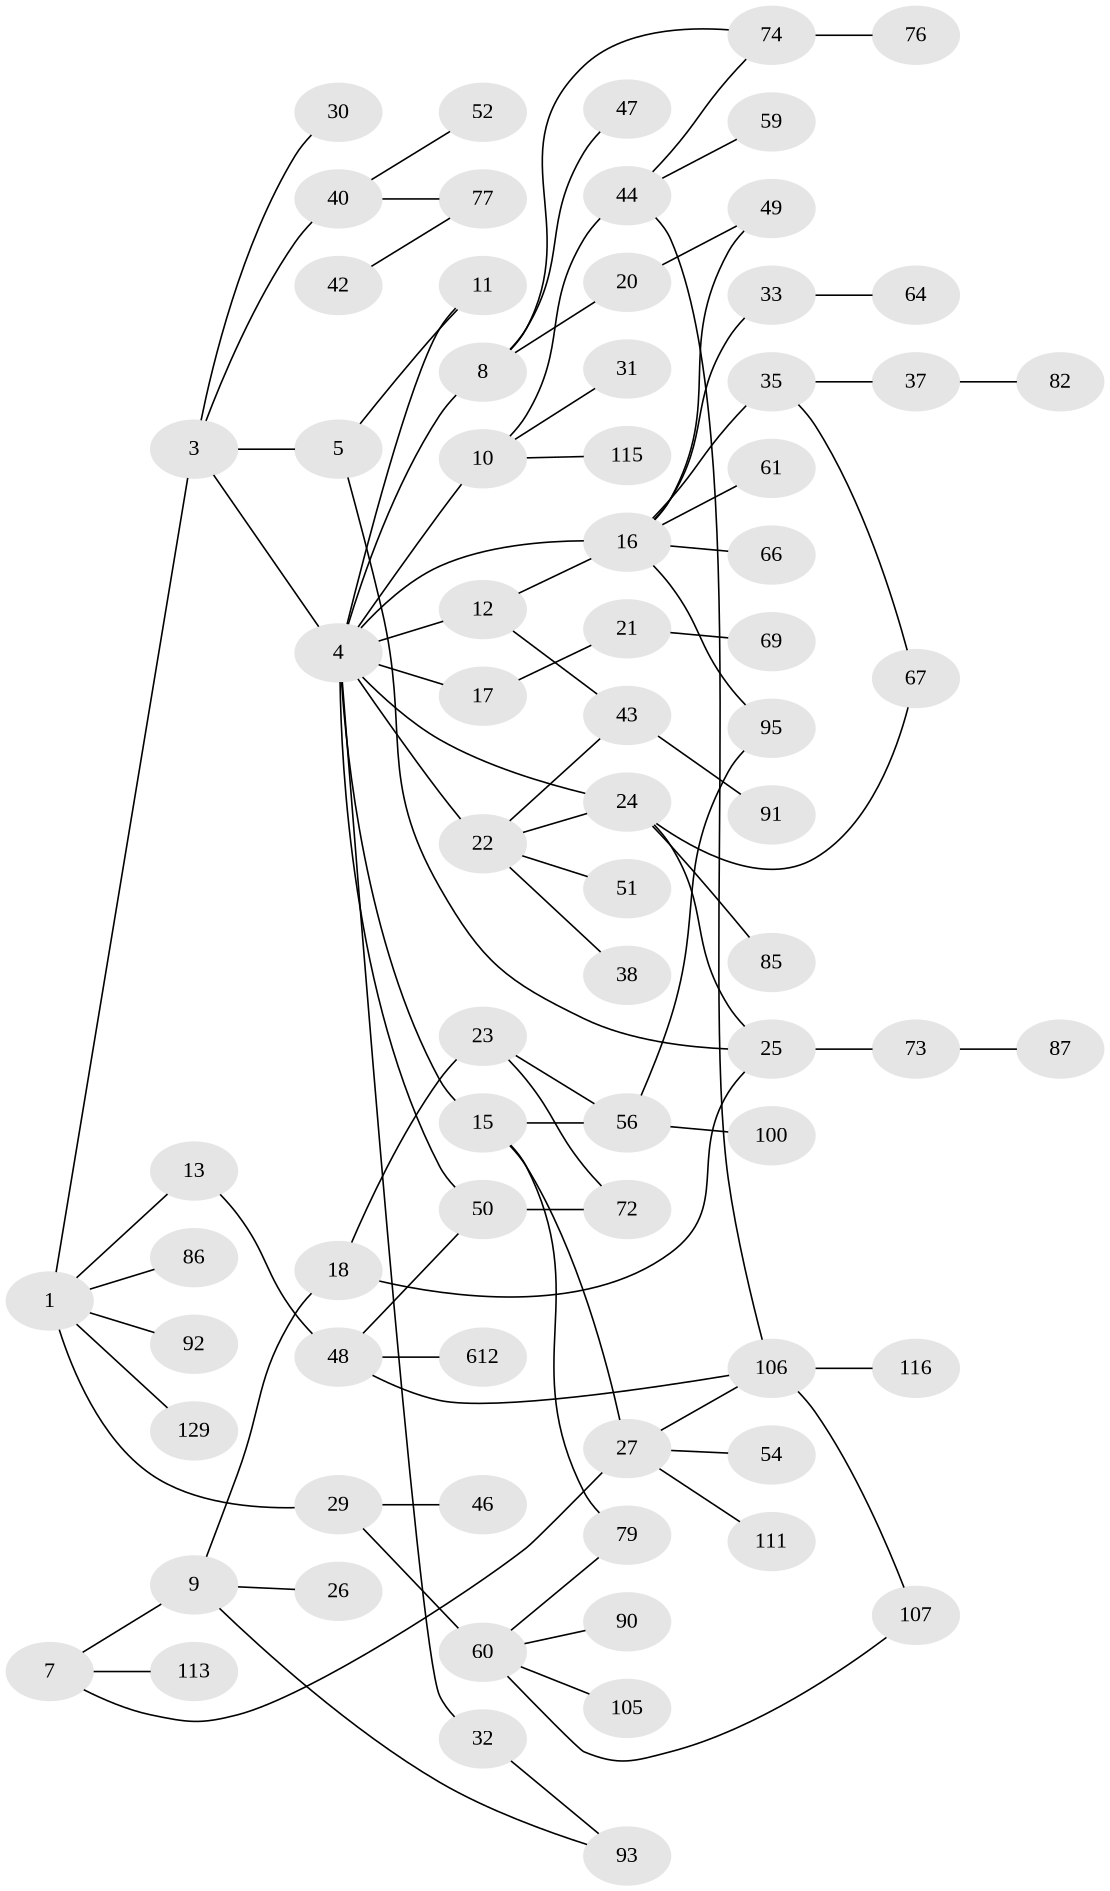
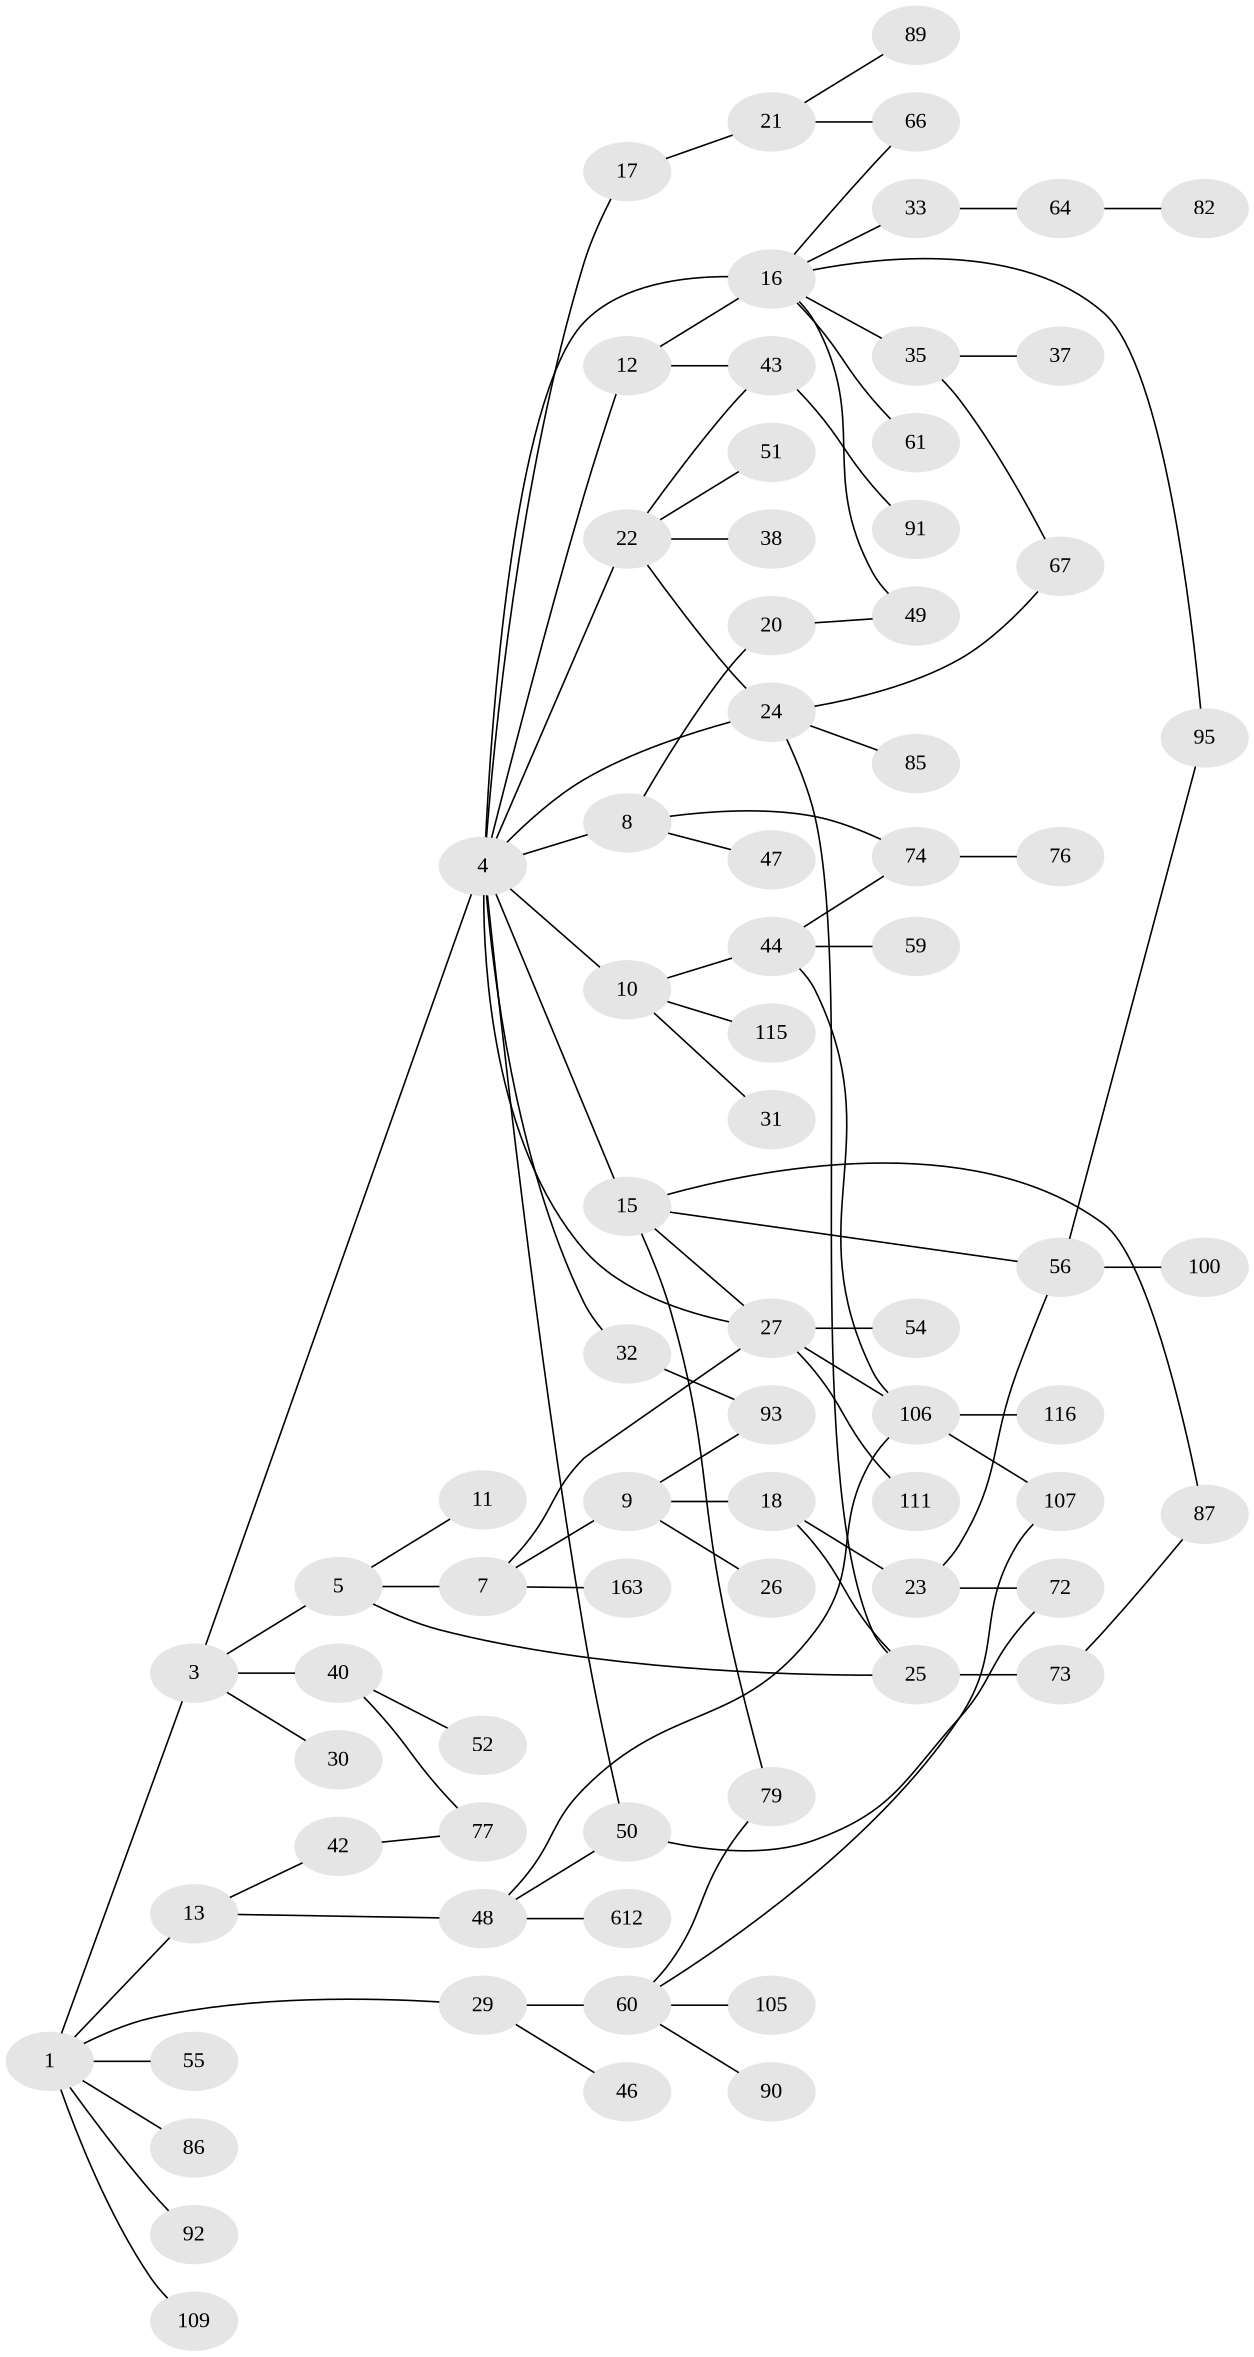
none -> (844, 122)
(988, 382) -> (1133, 209)
(391, 462) -> (562, 1219)
(772, 642) -> (916, 35)
none -> (1028, 1186)
(194, 1431) -> (194, 2321)
none -> (411, 1587)
(194, 1672) -> (627, 1588)
none -> (266, 1880)
none -> (194, 2061)
